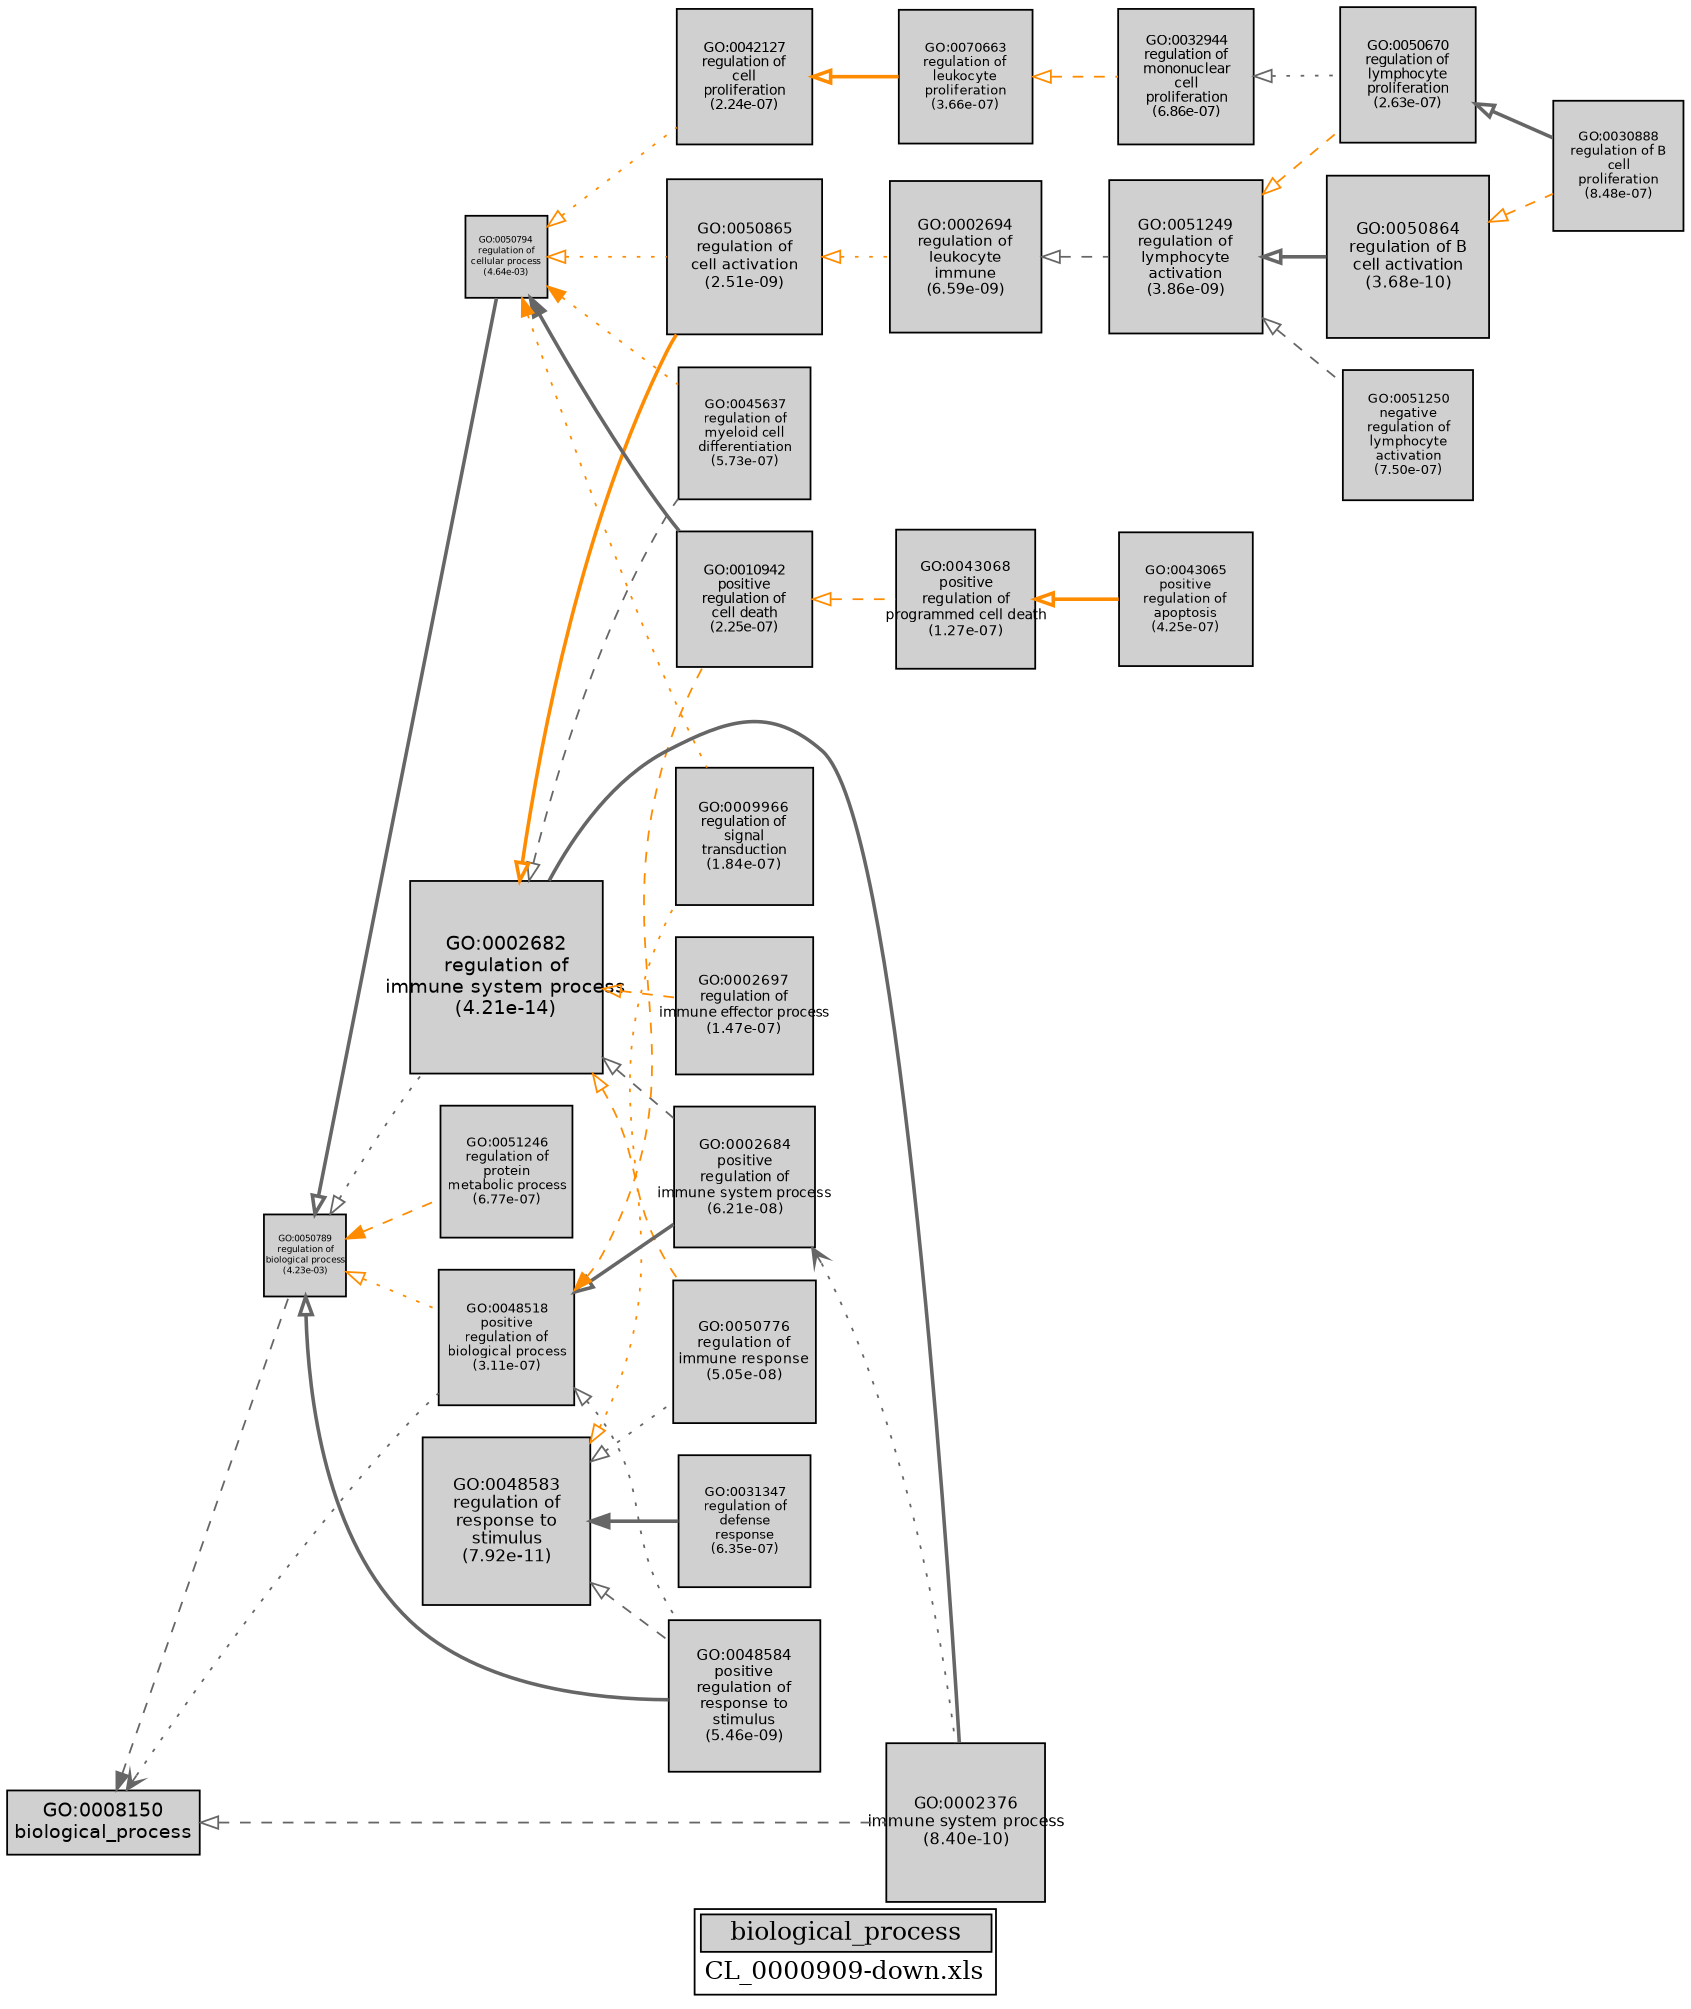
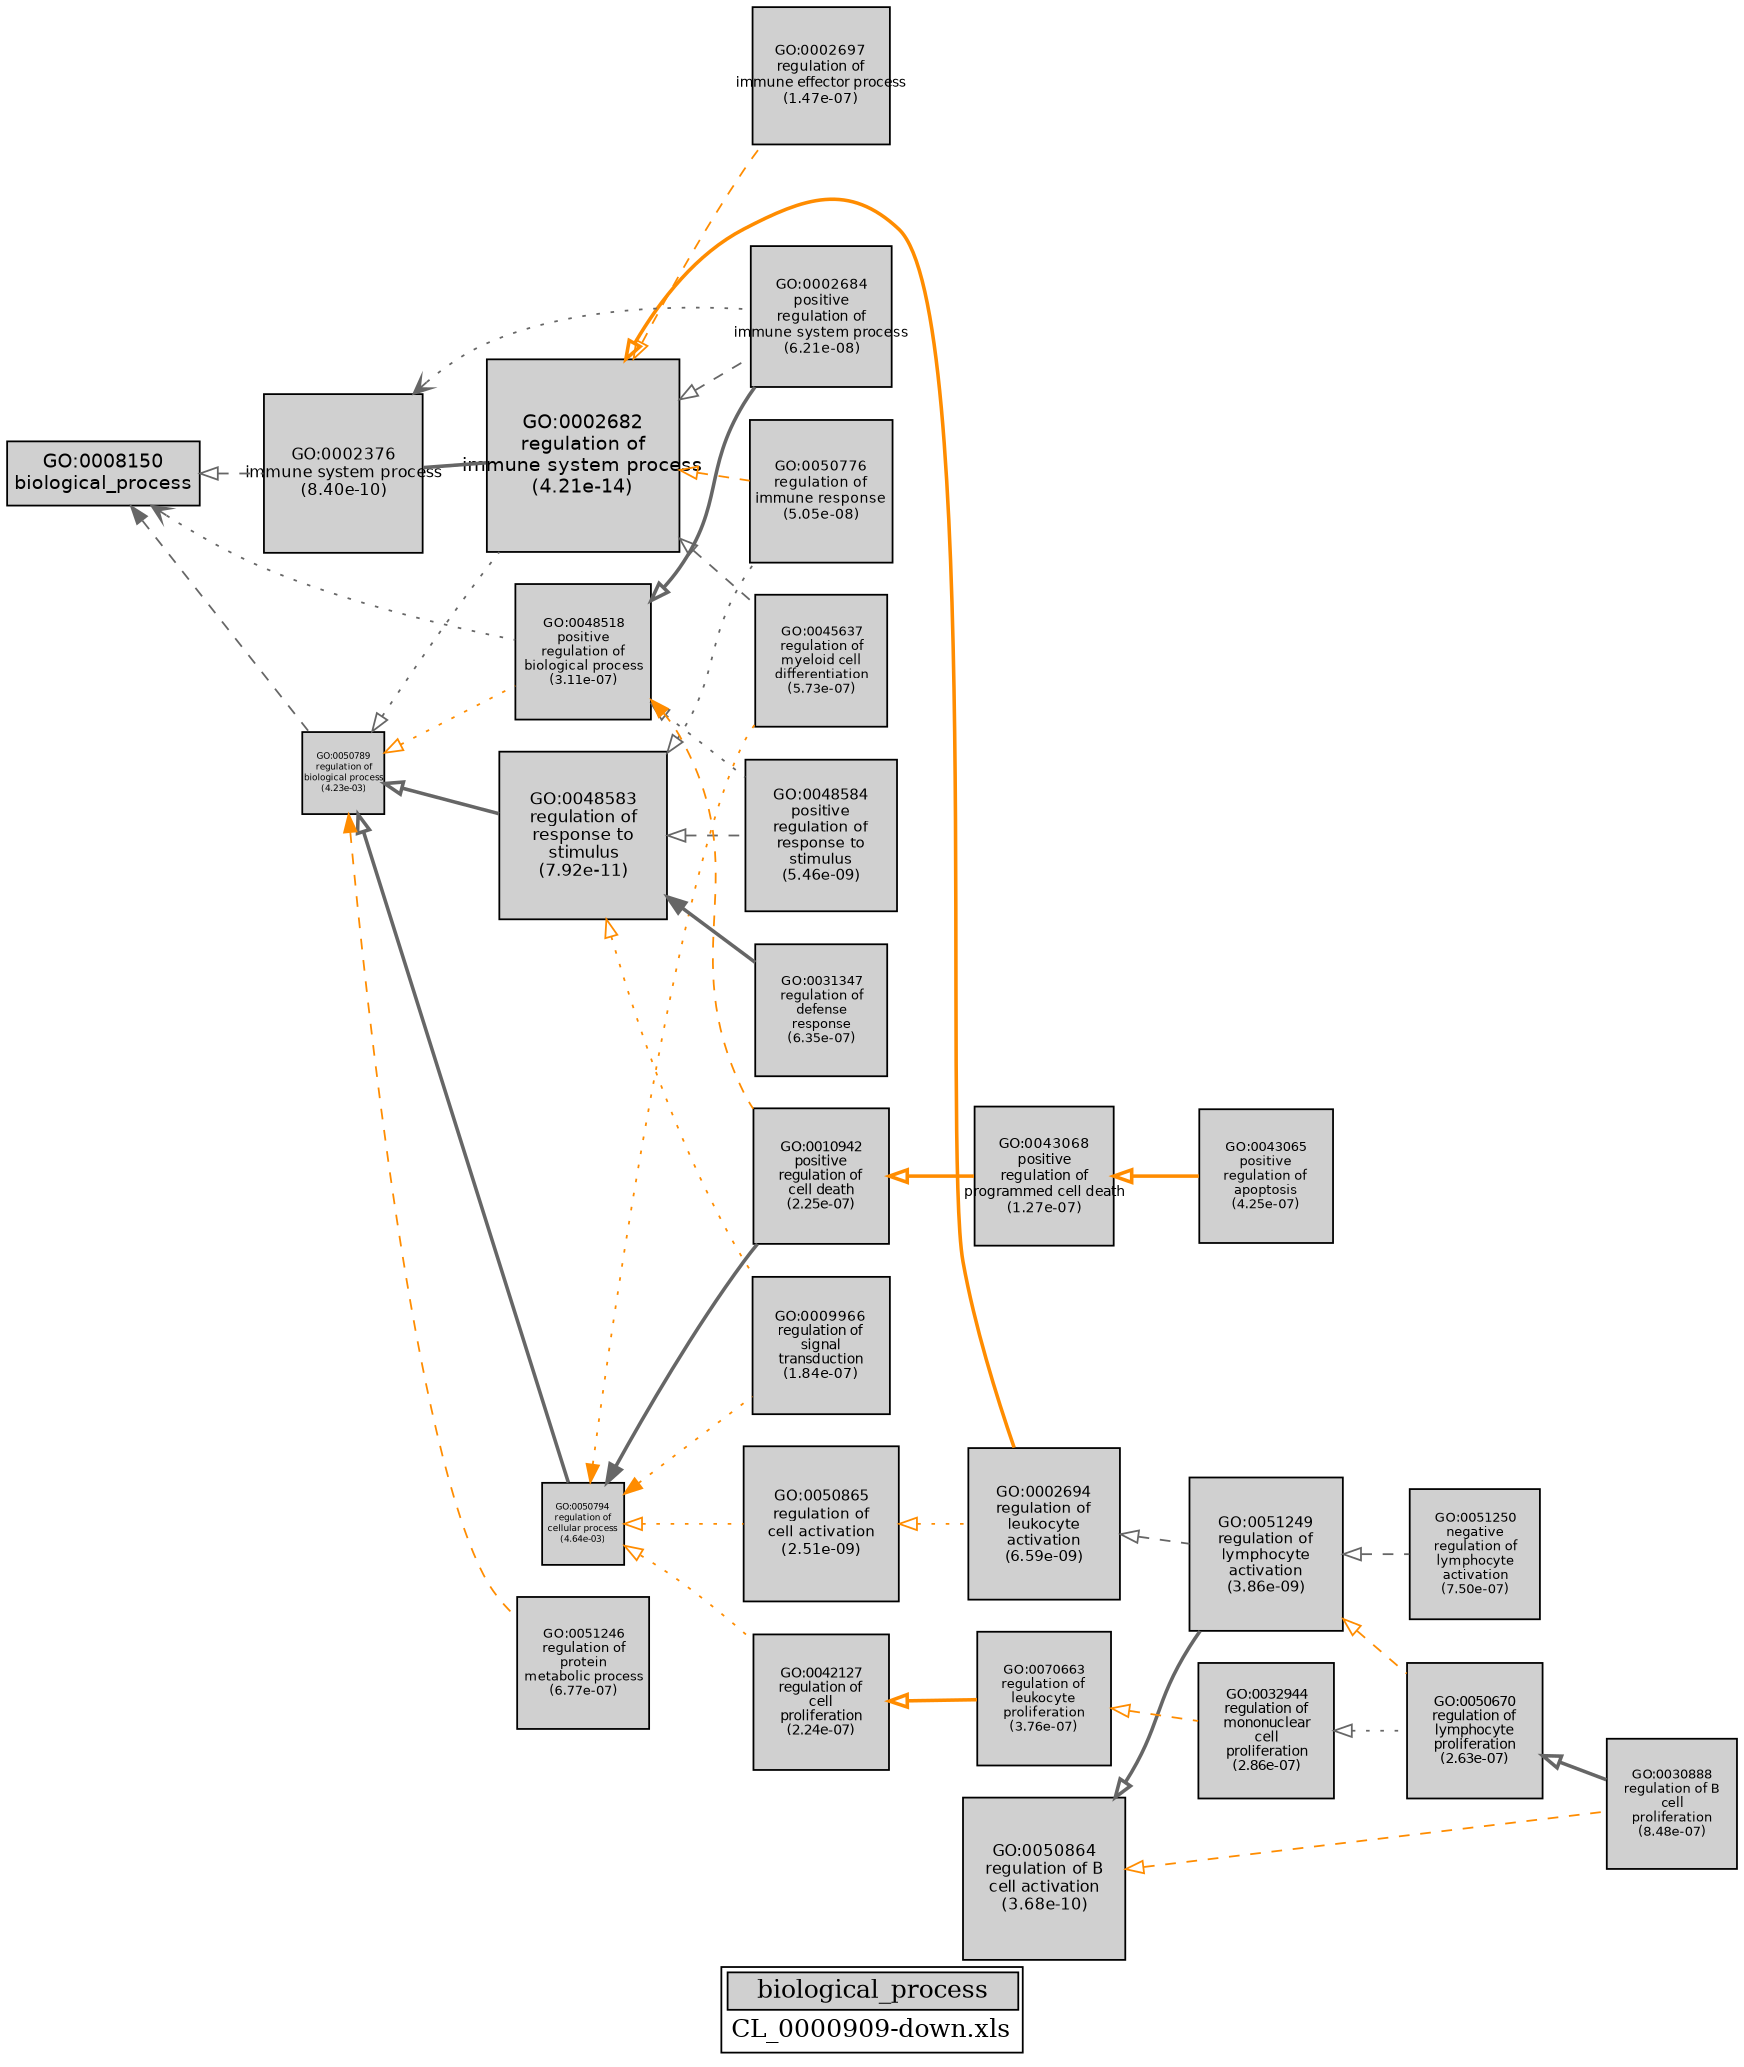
(966, 105) -> (1044, 1727)
(1187, 112) -> (1267, 1766)
(1304, 257) -> (1162, 1702)
(966, 273) -> (1044, 1540)
(579, 592) -> (953, 674)
(863, 599) -> (941, 1176)
(908, 1498) -> (581, 317)
(392, 1600) -> (451, 801)
